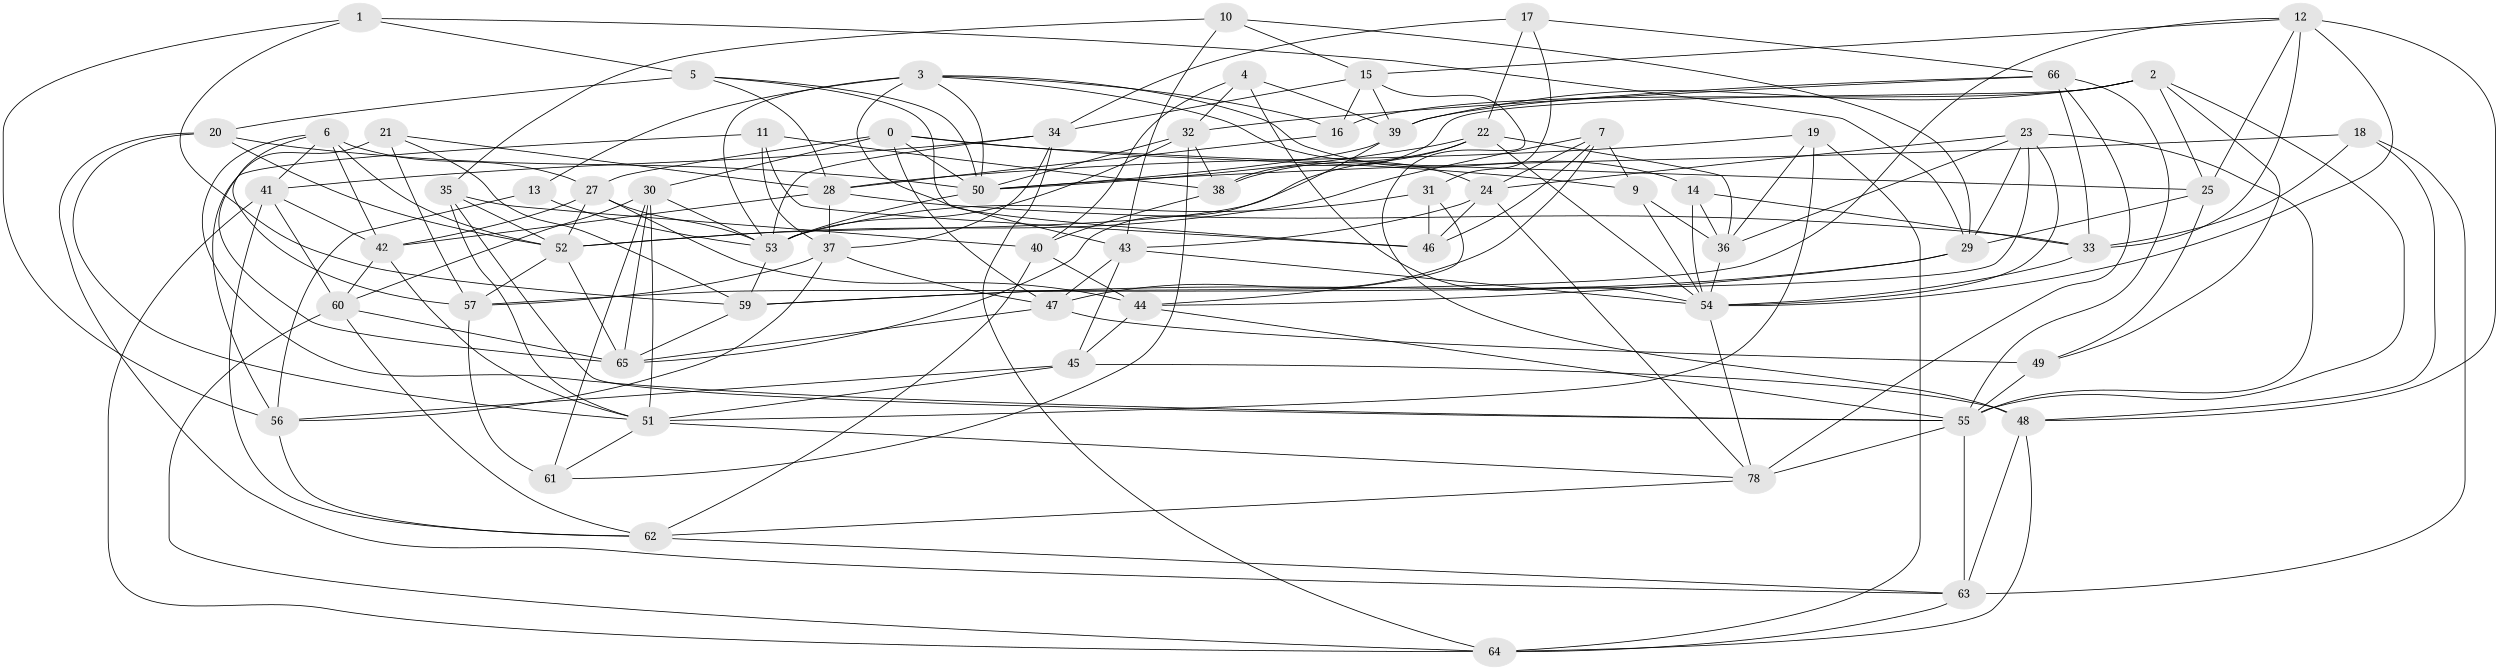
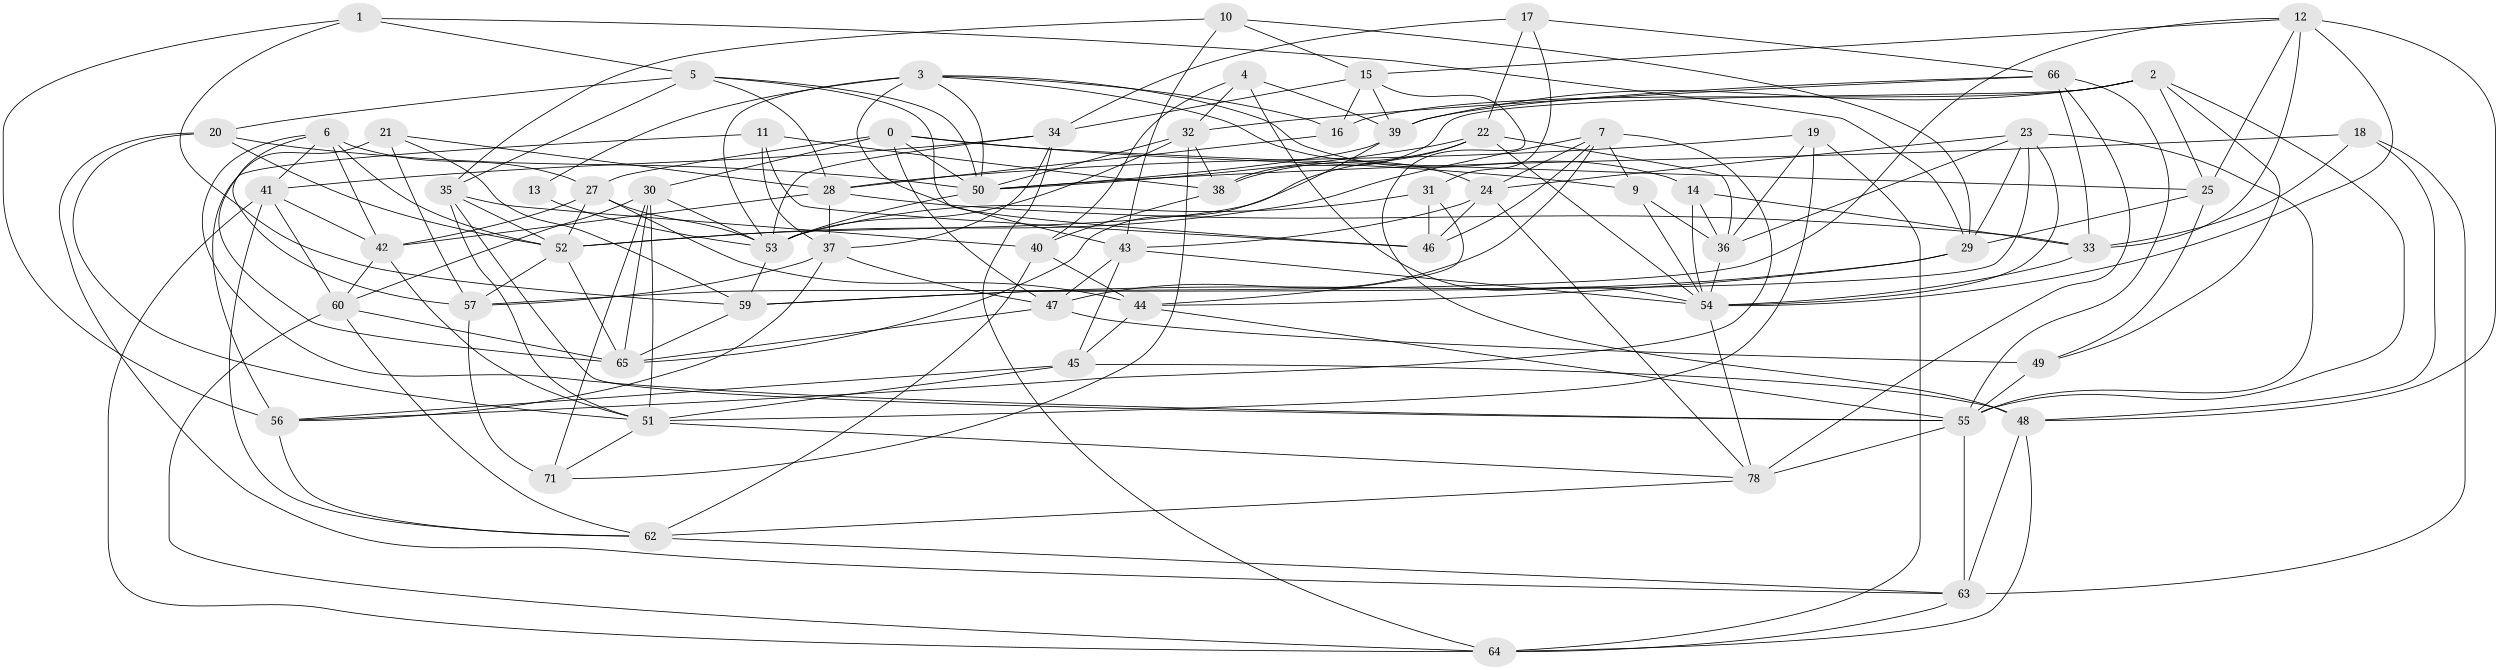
none -> (570, 133)
(342, 243) -> (1164, 376)
(551, 479) -> (551, 479)
